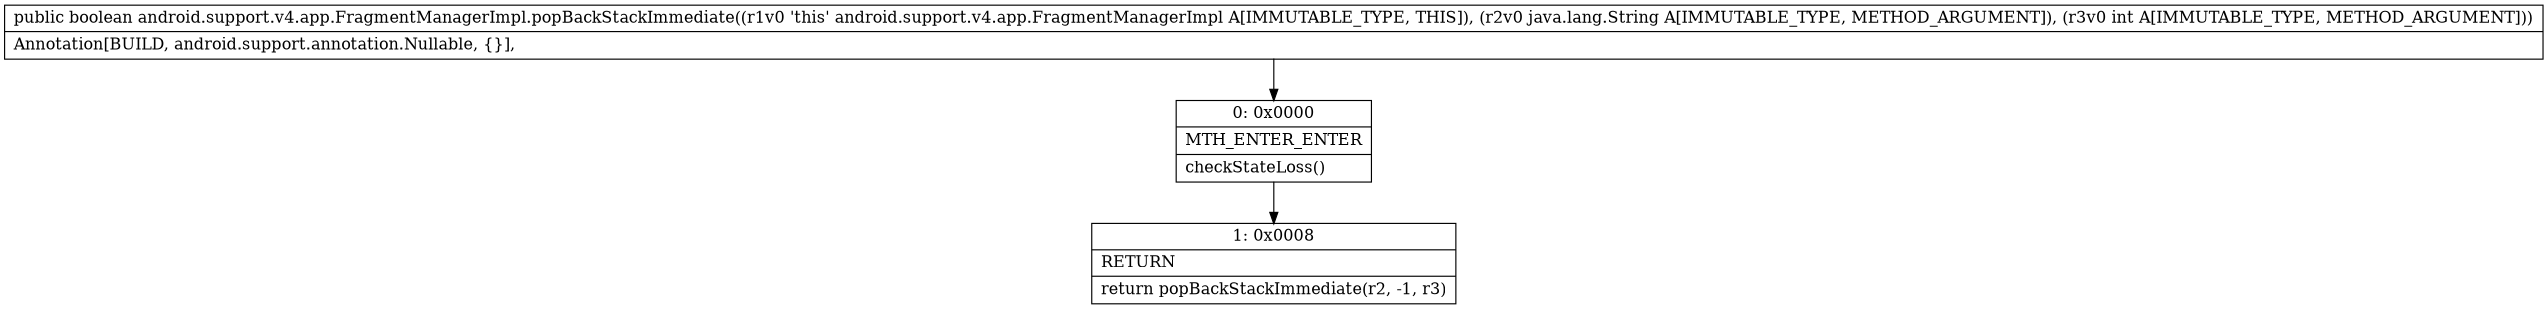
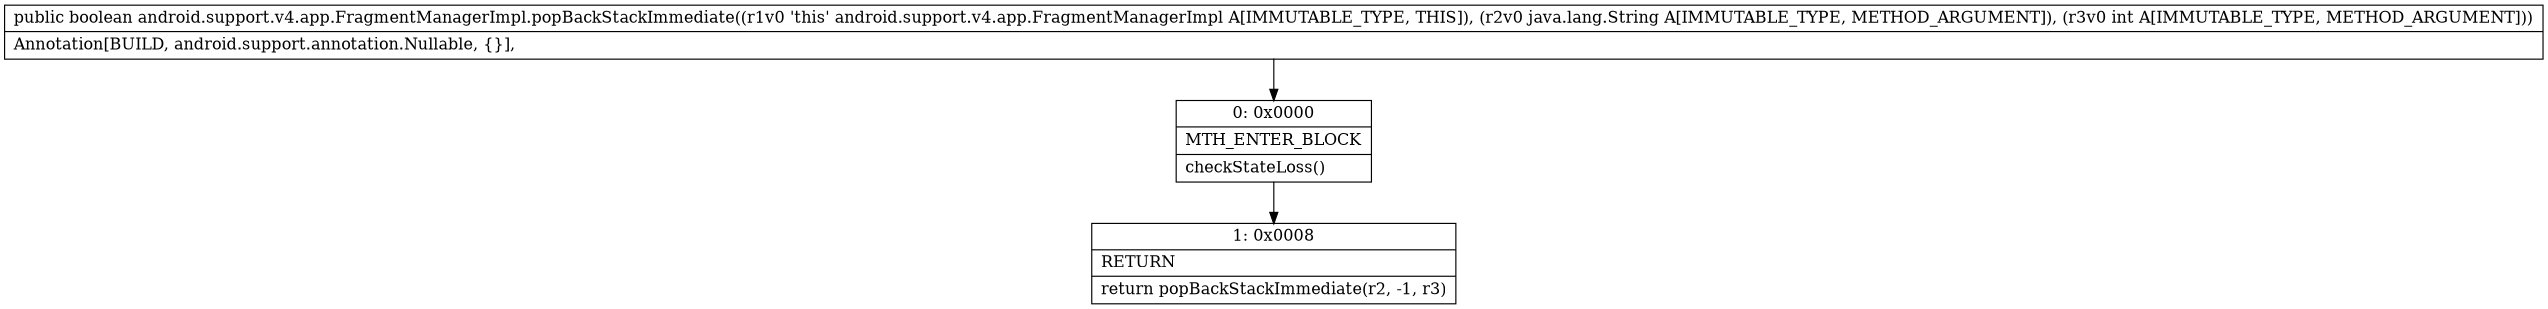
(1274, 140) -> (1274, 140)
